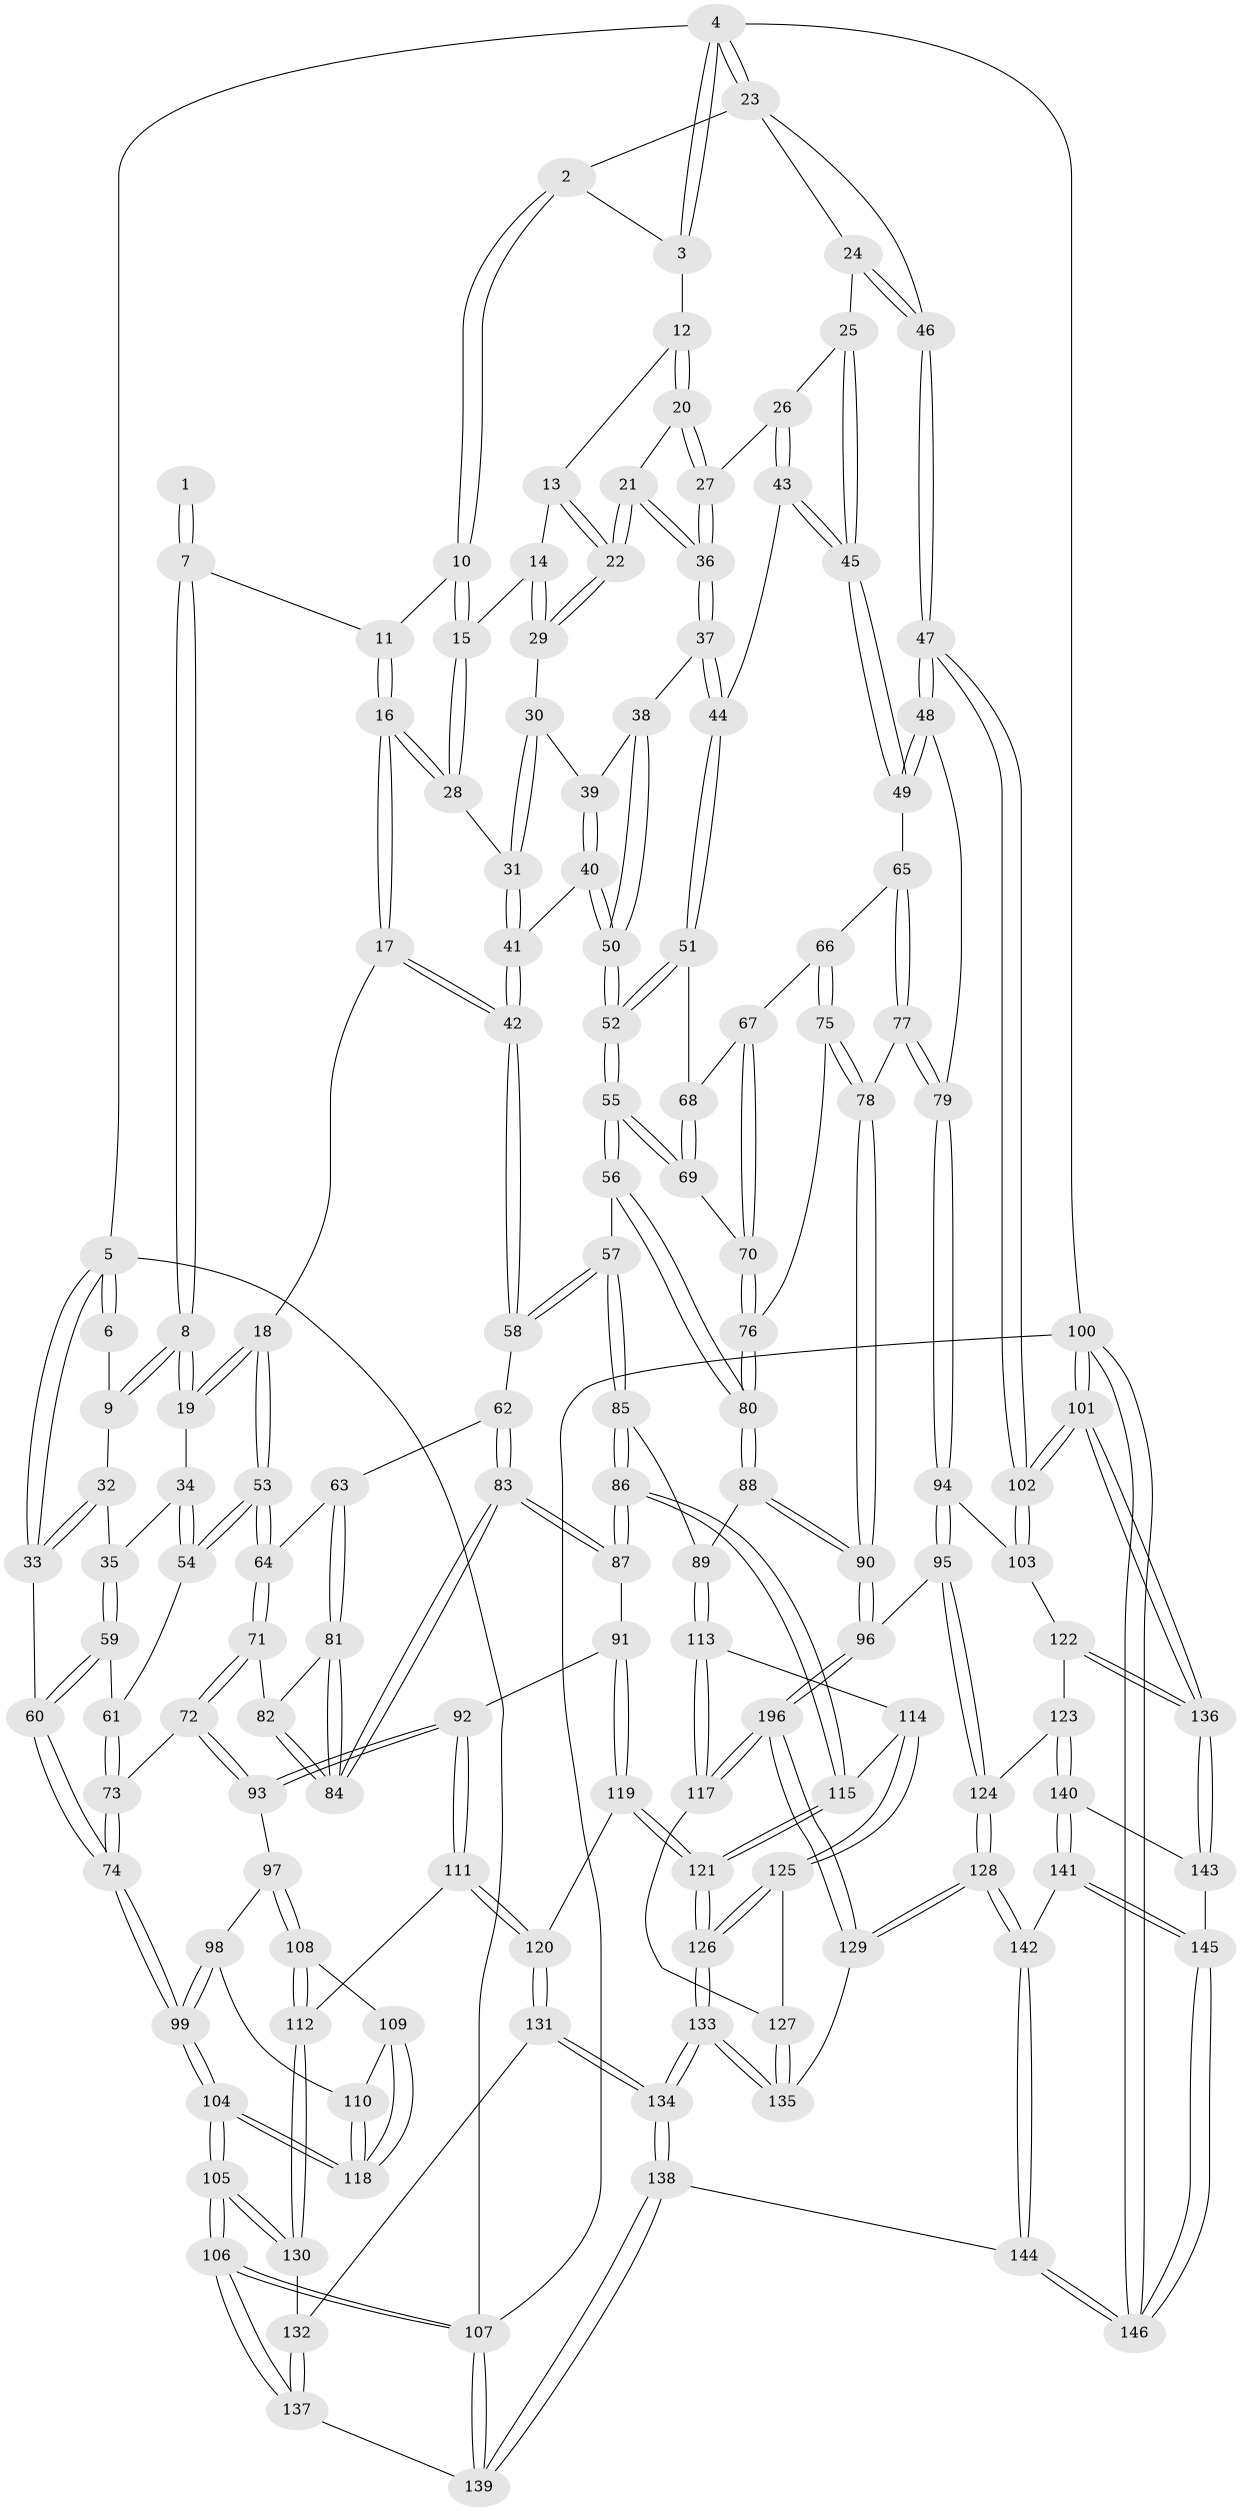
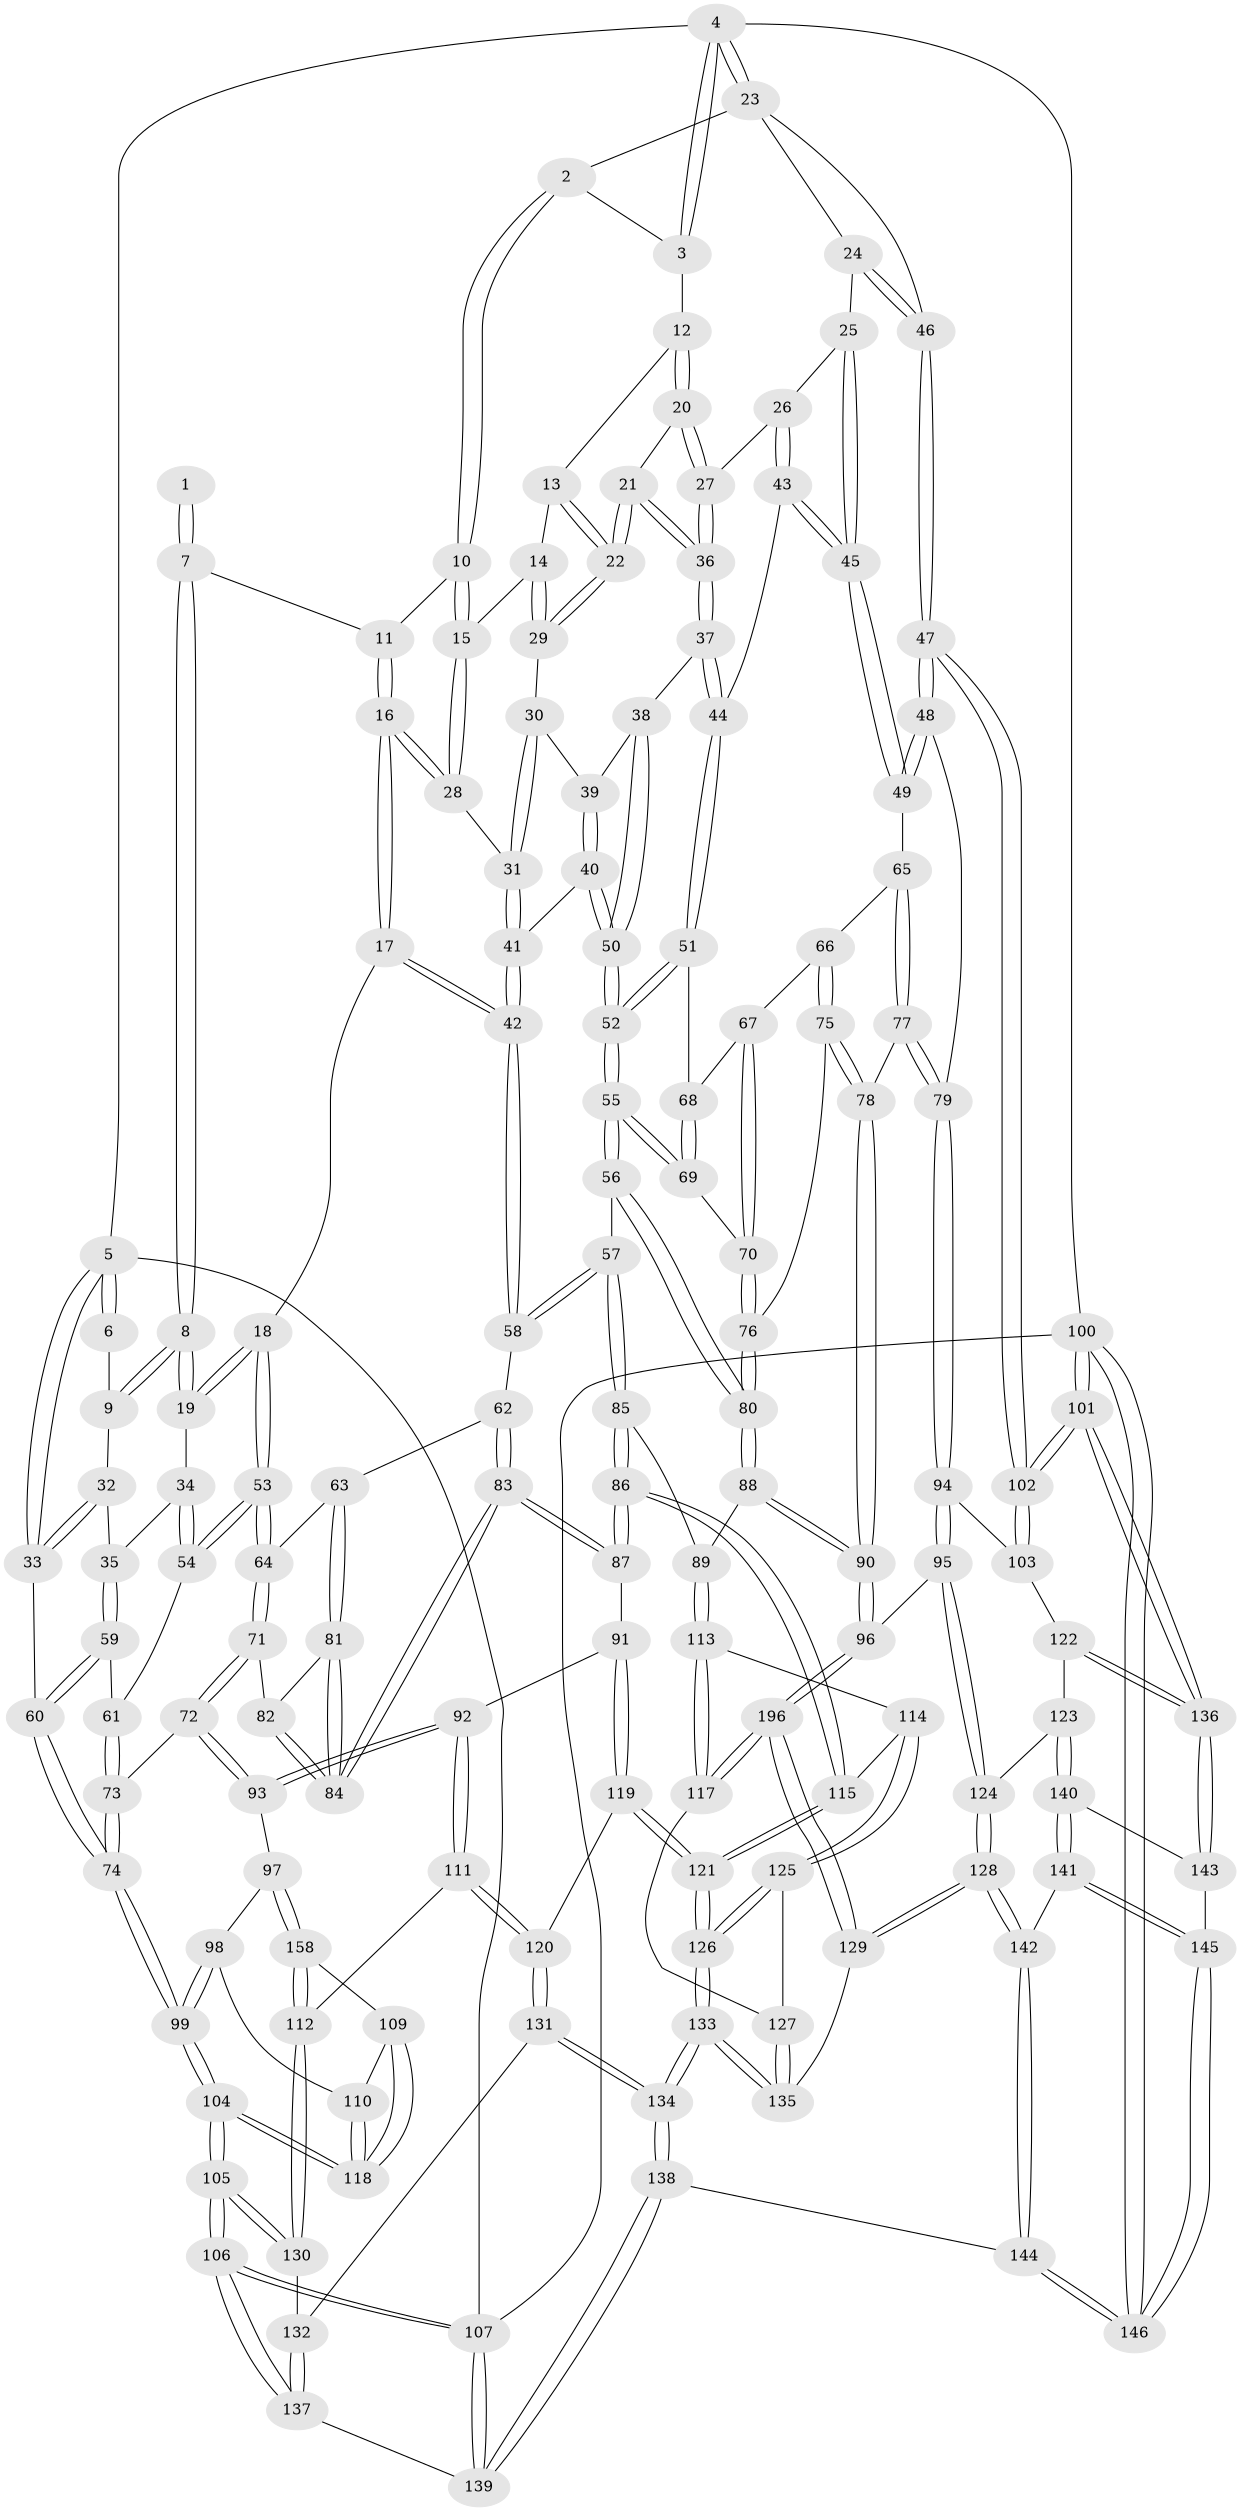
(301, 1949) -> (301, 1949)
